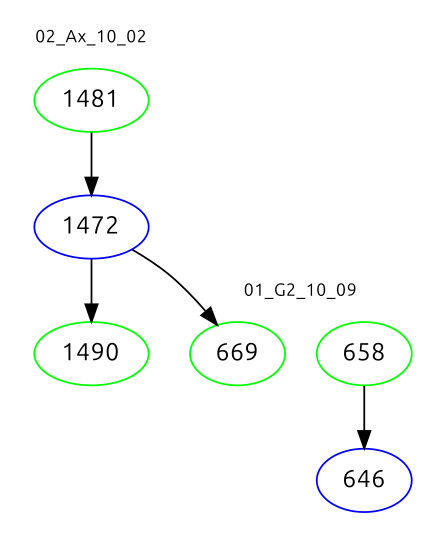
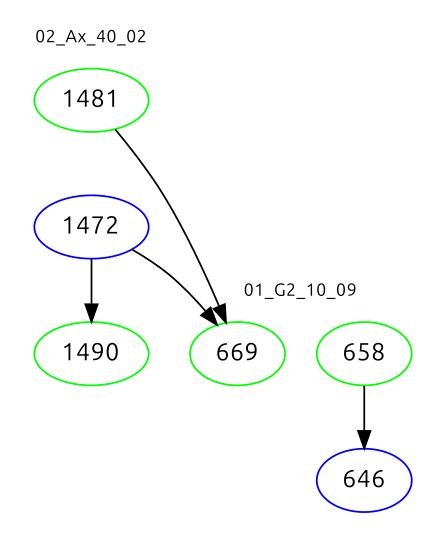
(92, 38) -> (92, 38)
(92, 155) -> (174, 214)
